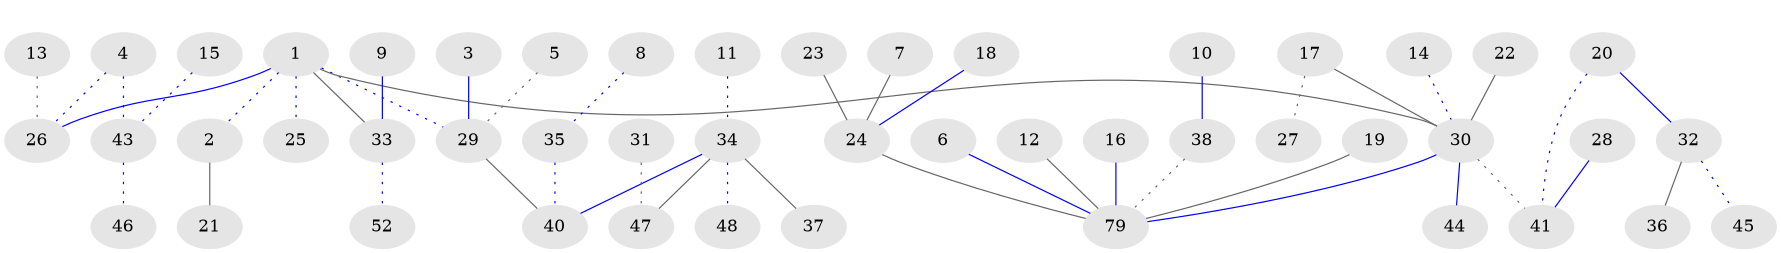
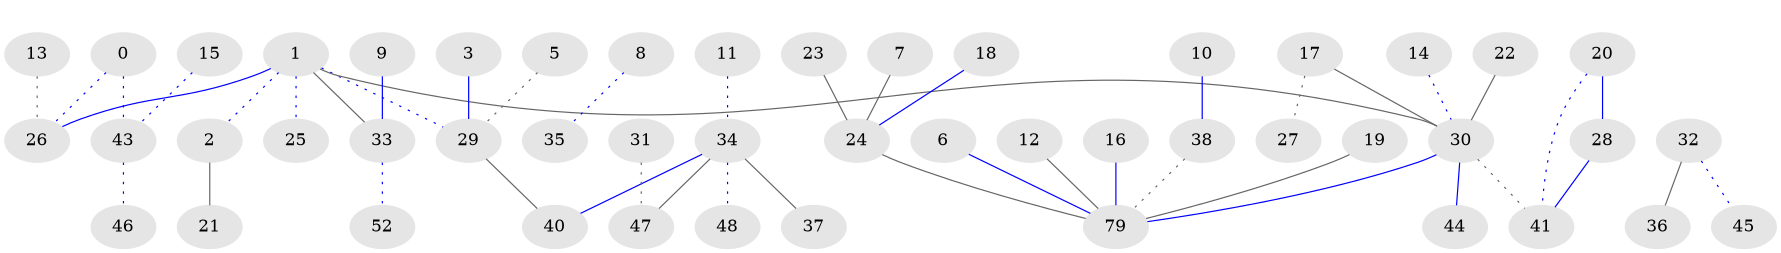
(123, 54) -> (123, 54)
(1646, 97) -> (1603, 98)
(555, 184) -> none
